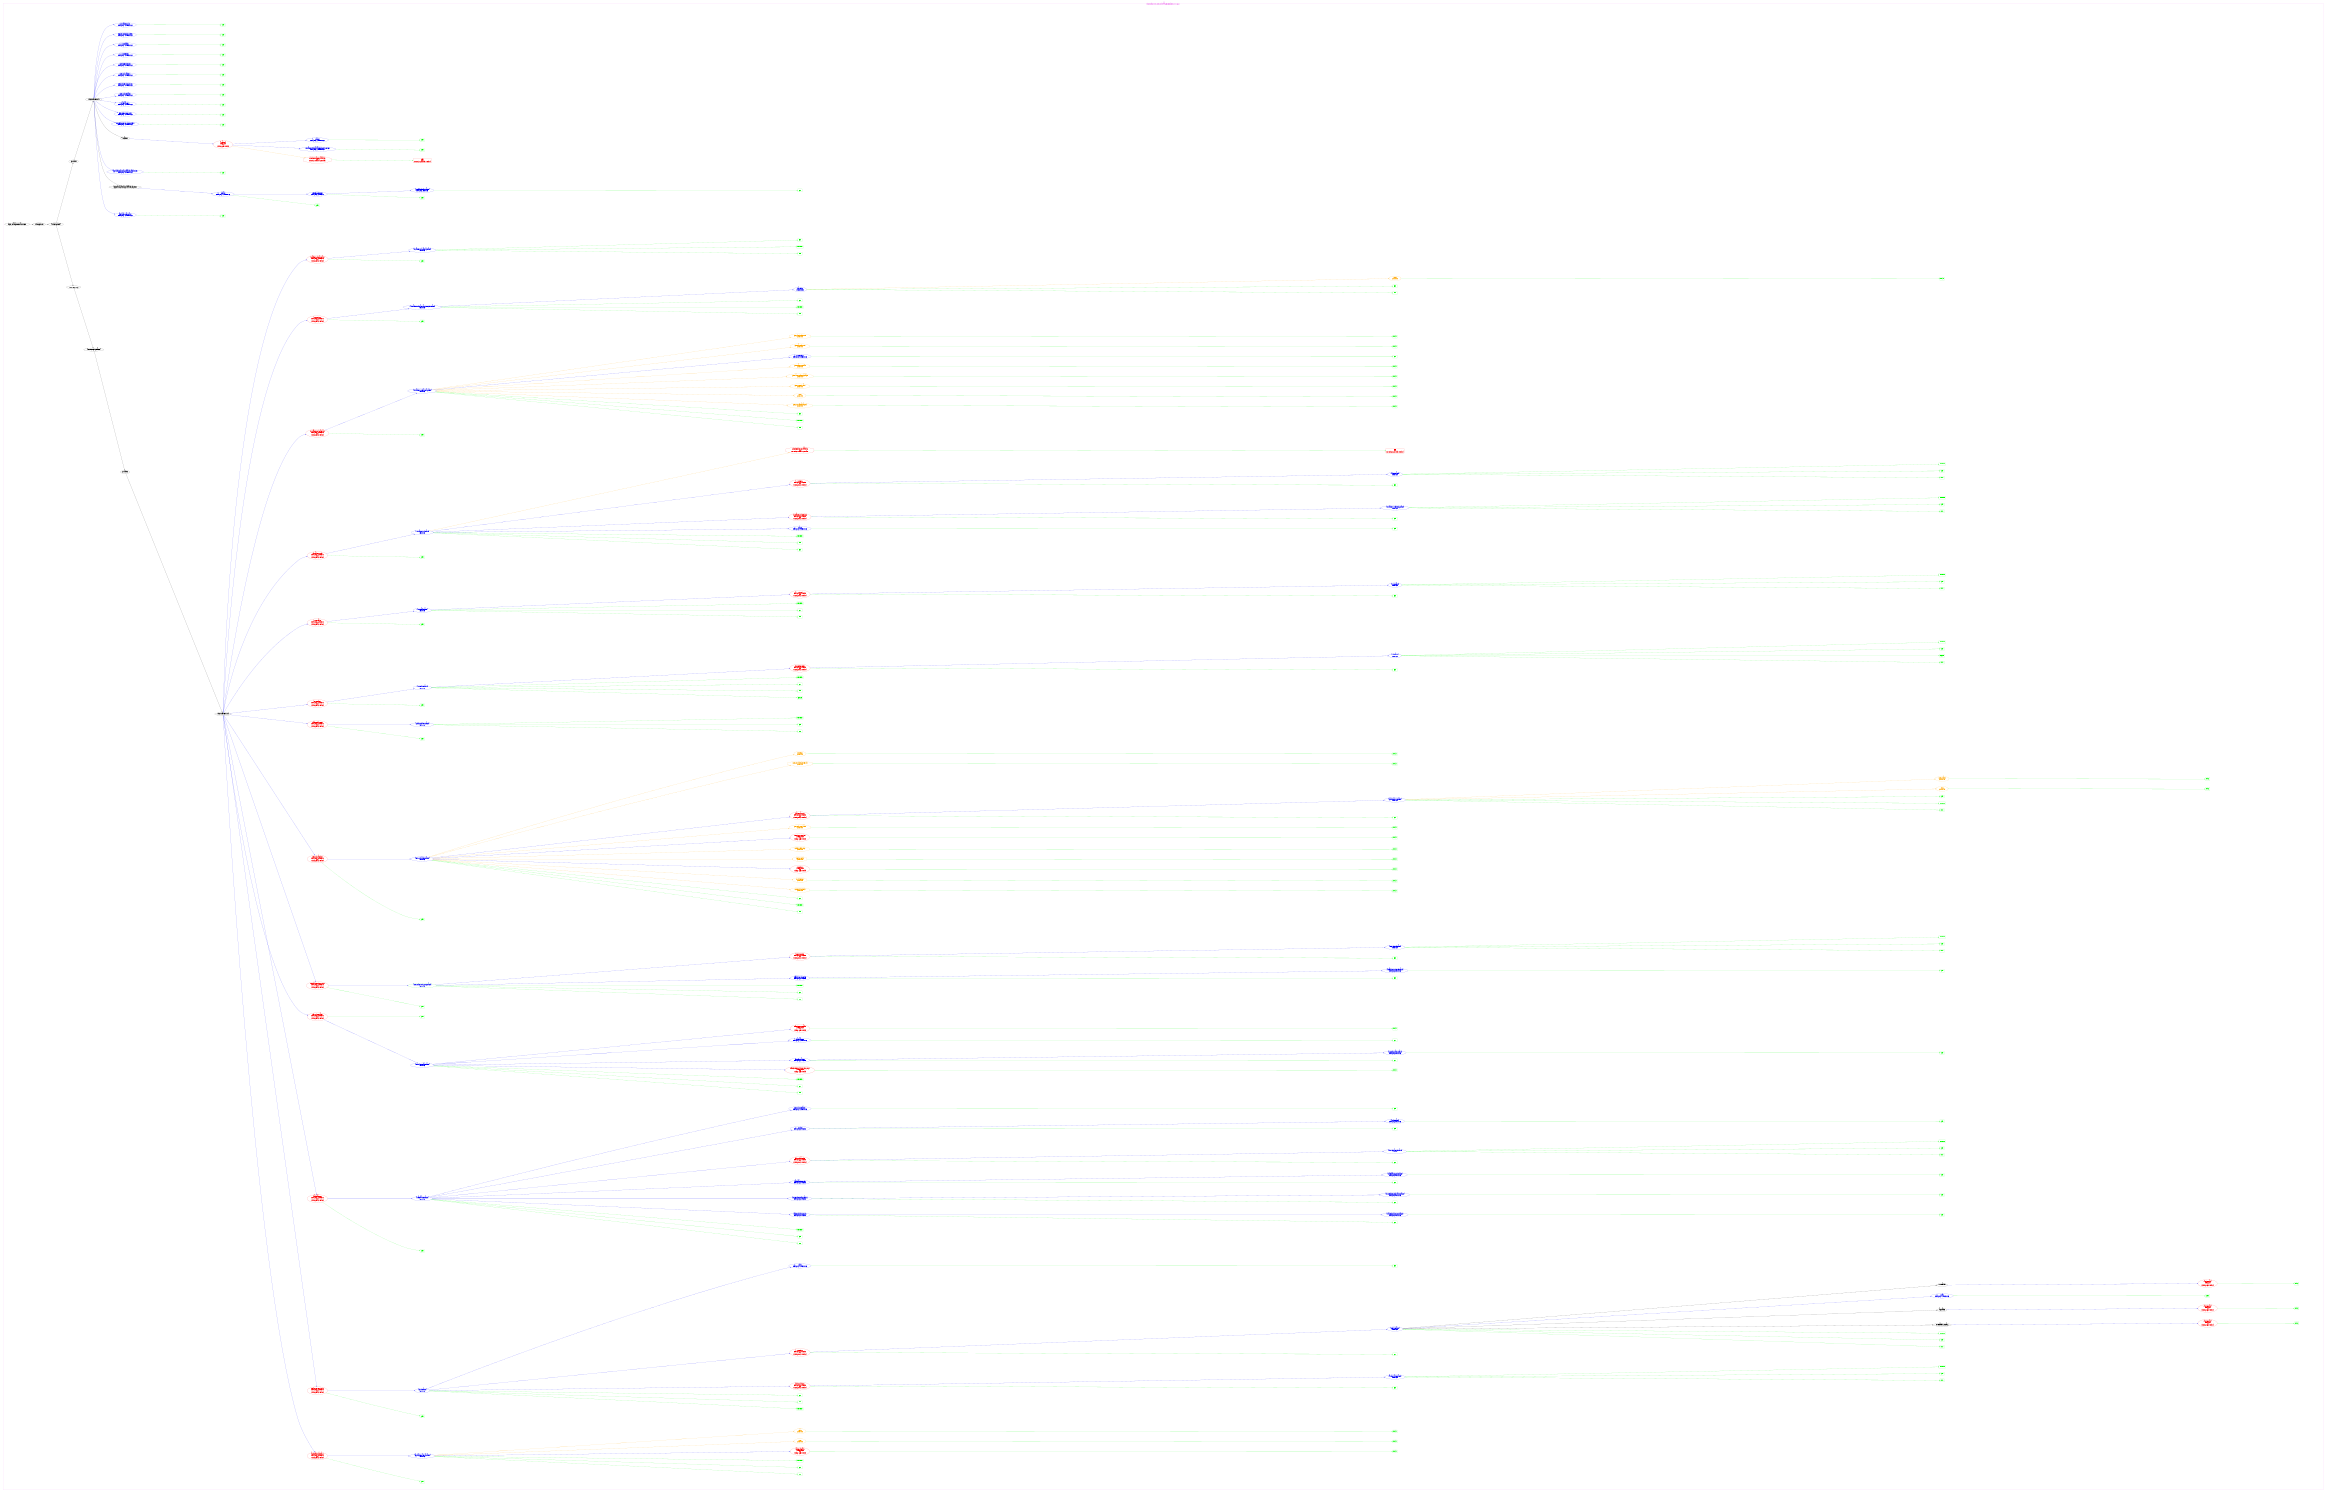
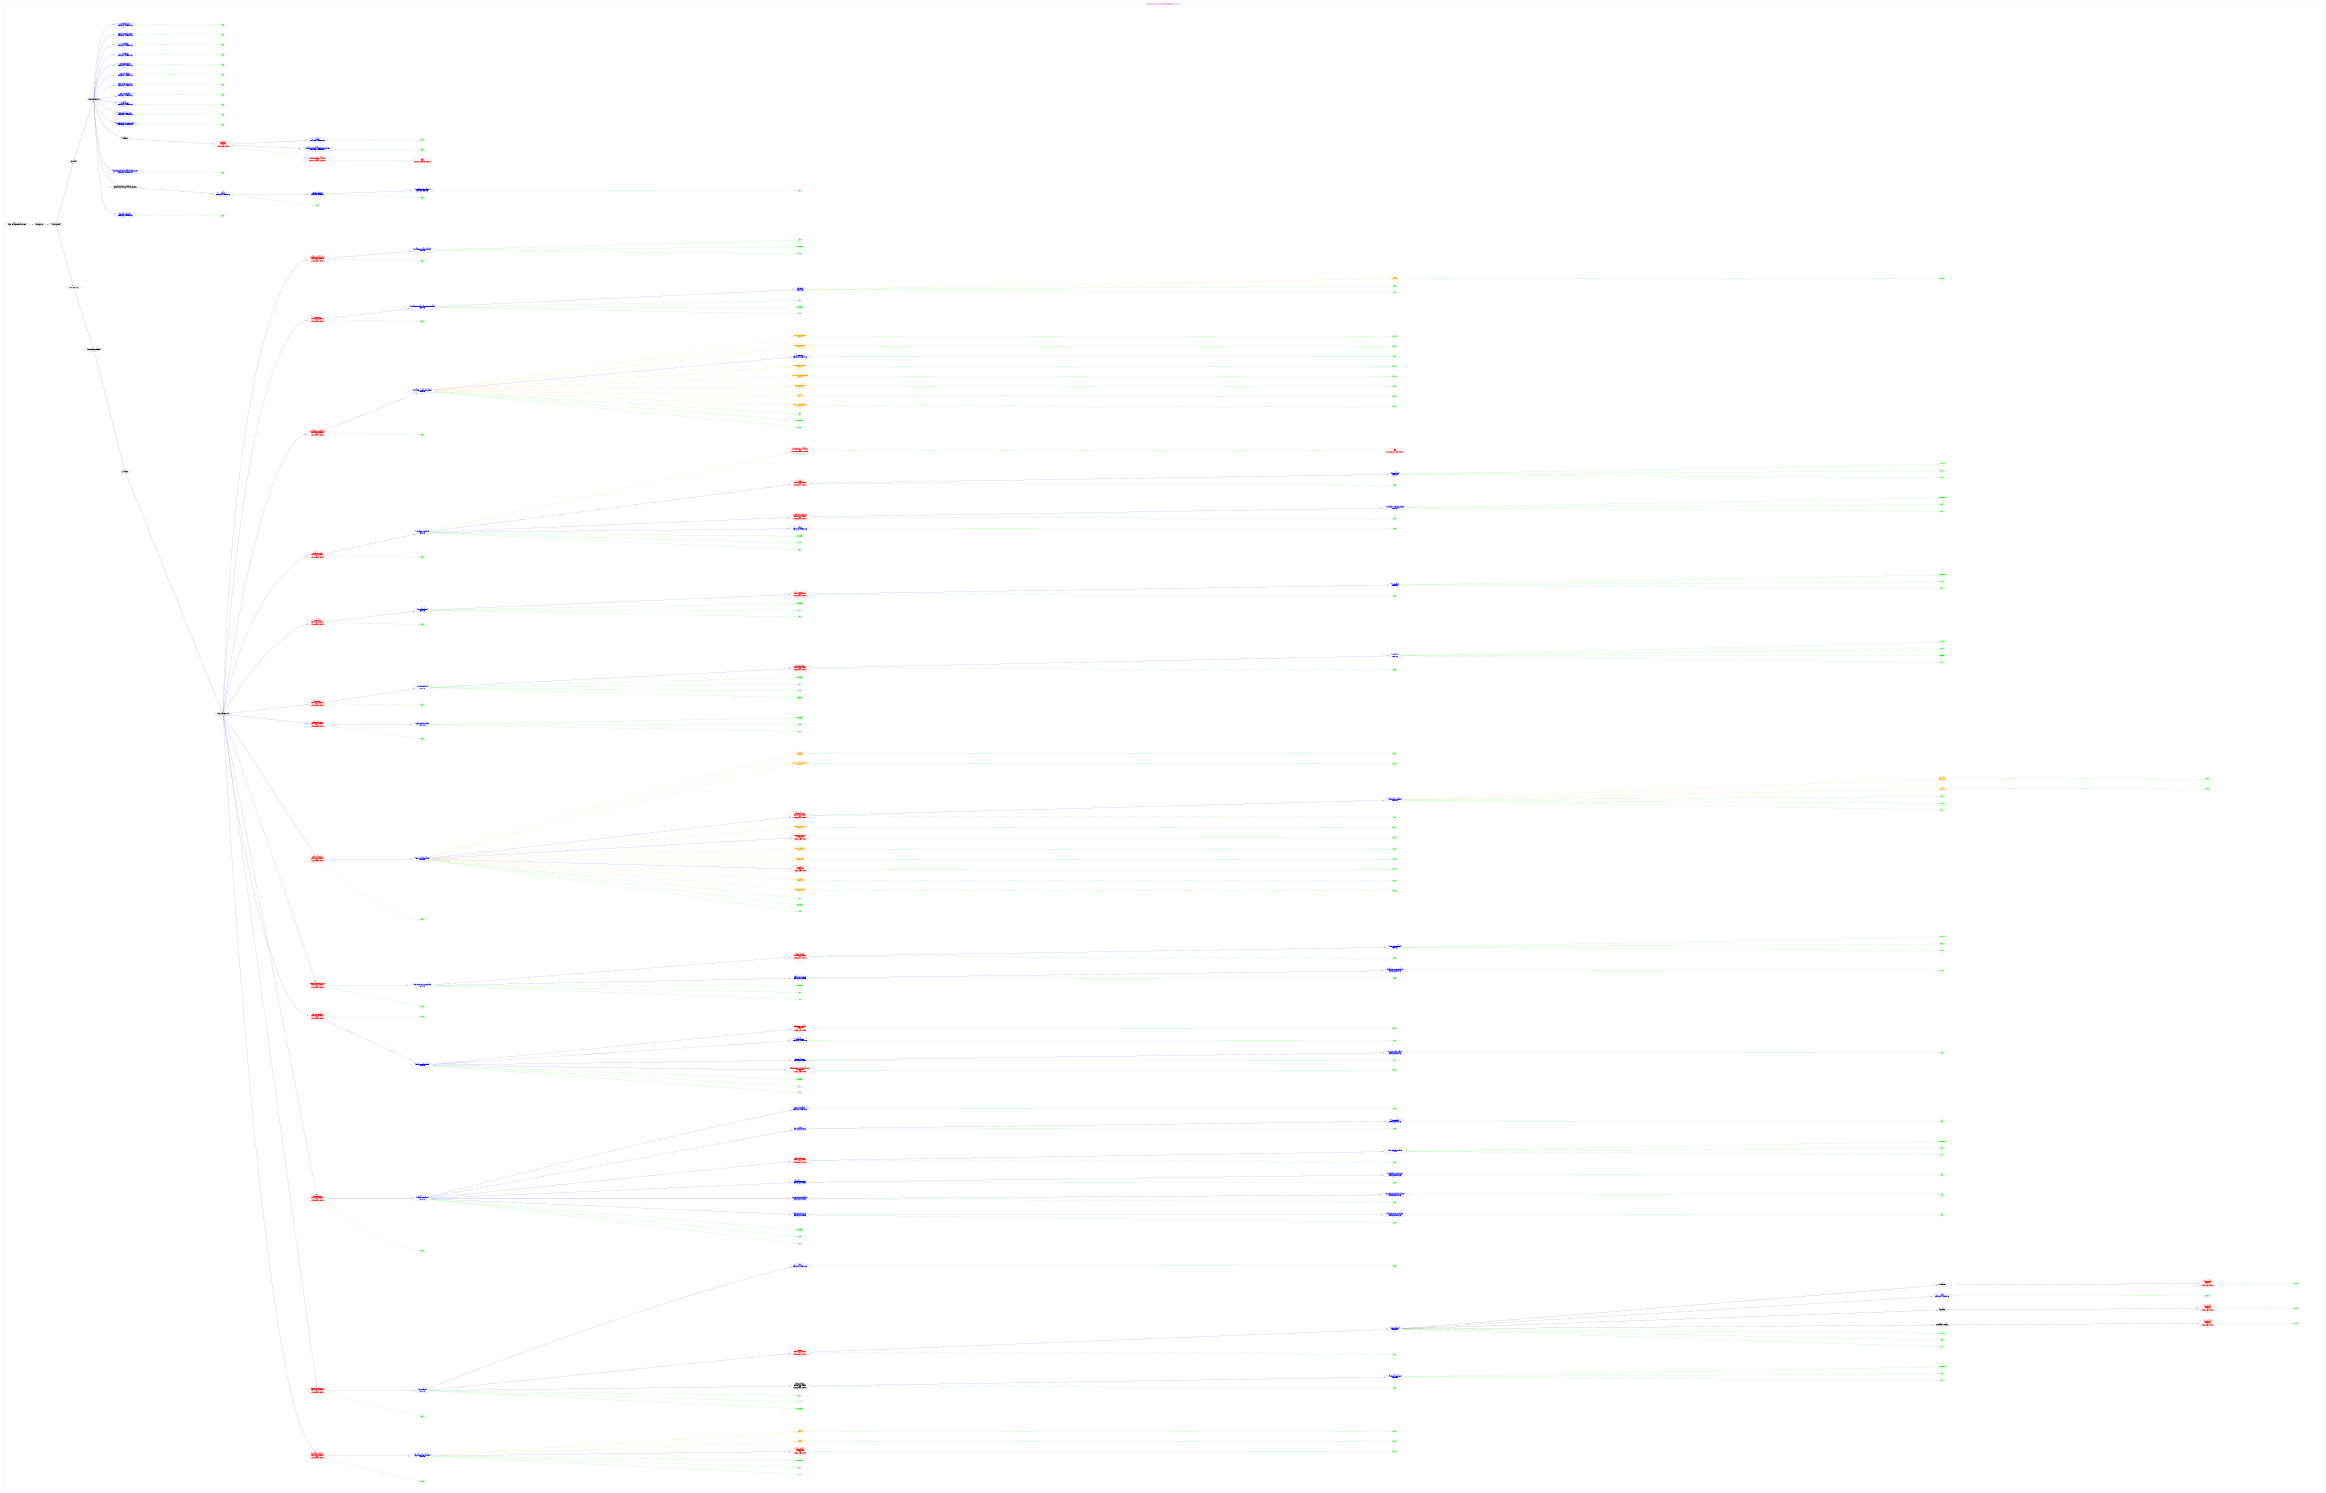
(800, 1386) -> (800, 1386)
